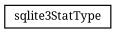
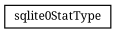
(58, 17) -> (58, 17)
